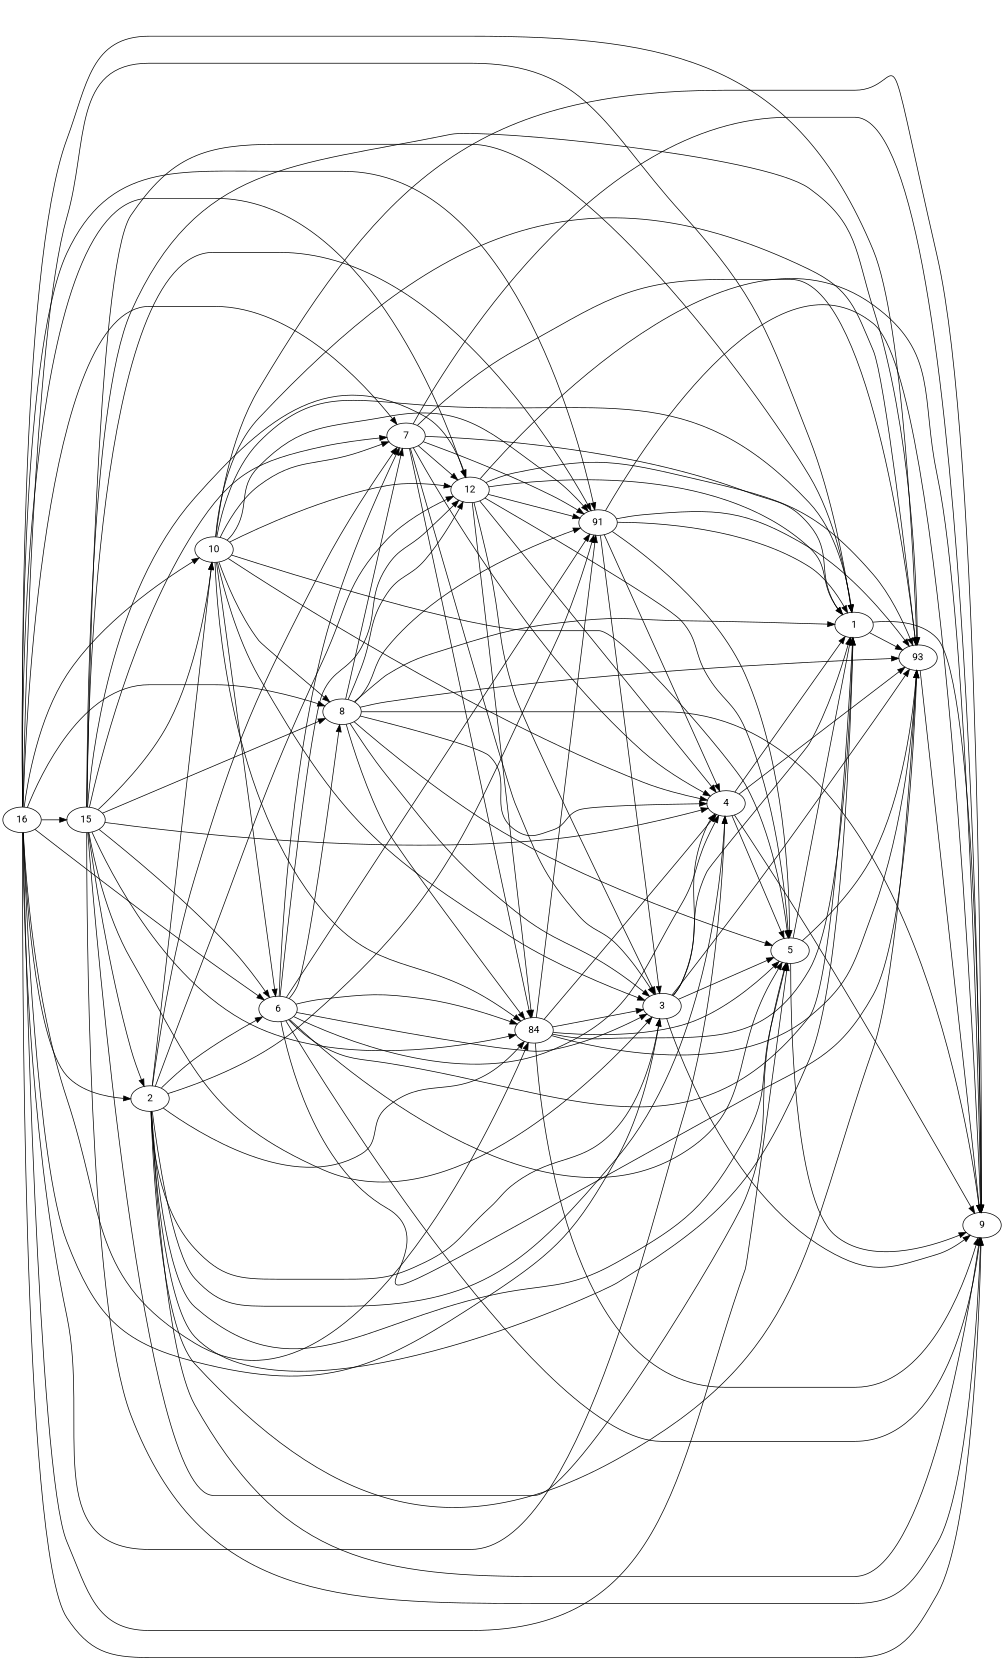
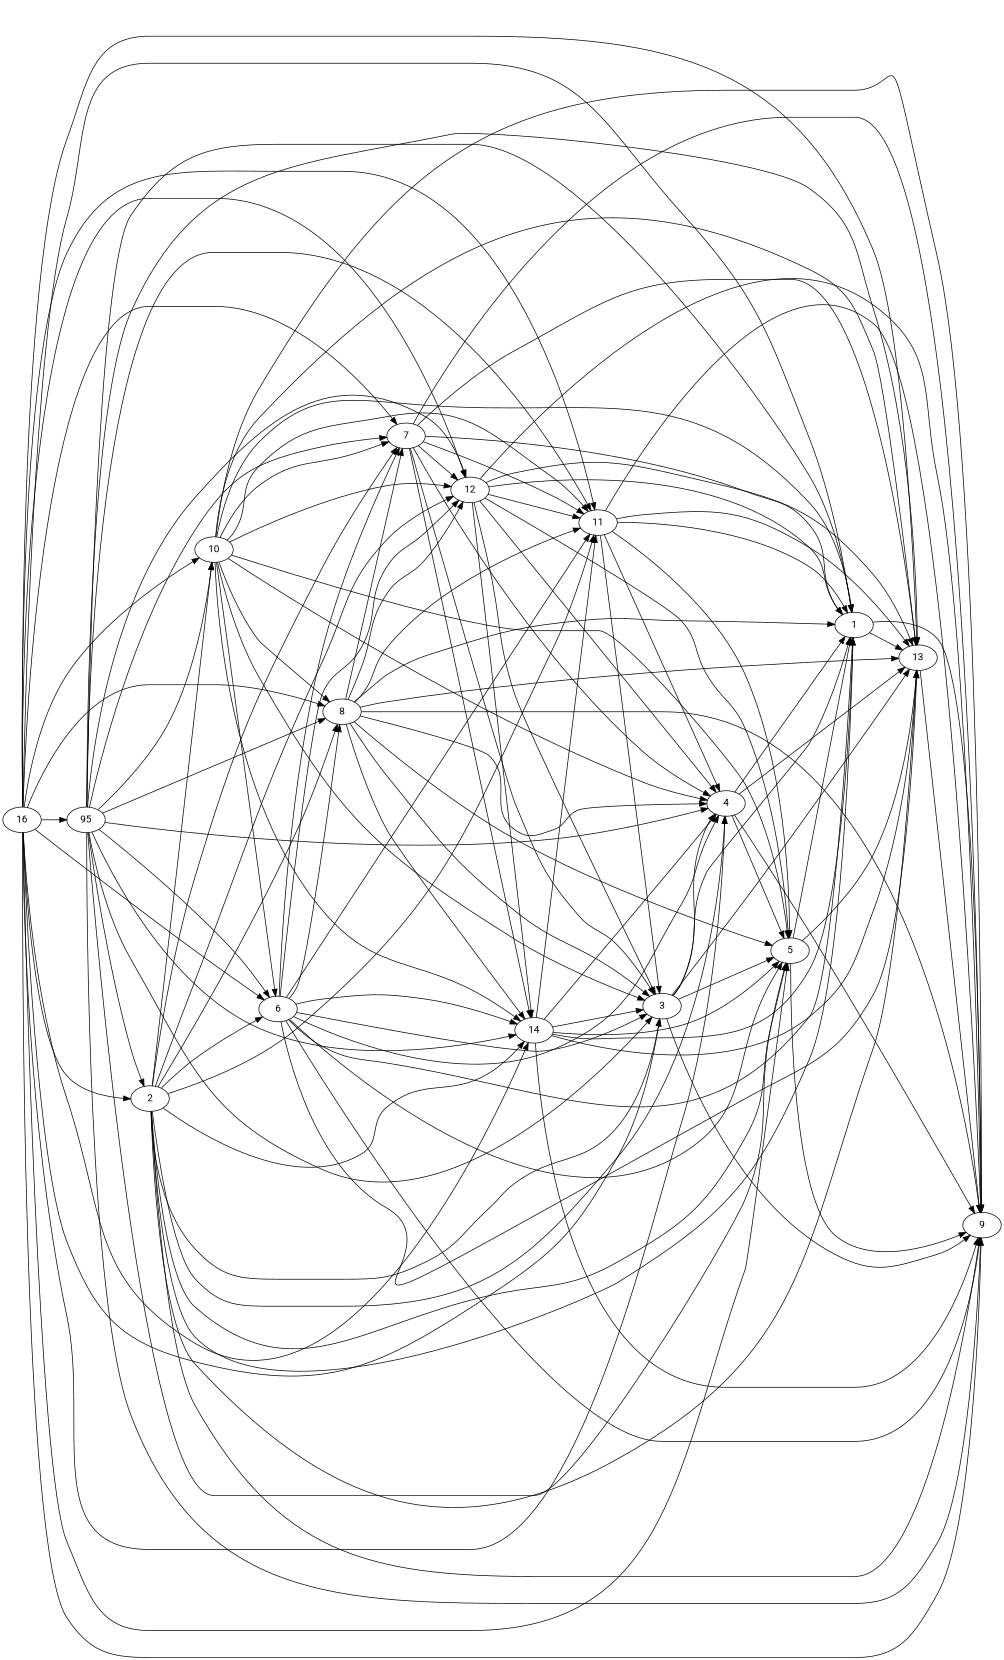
(598, 523) -> (598, 523)
(918, 658) -> (918, 658)
(86, 820) -> (86, 820)
none -> (256, 914)
(534, 1030) -> (534, 1030)
